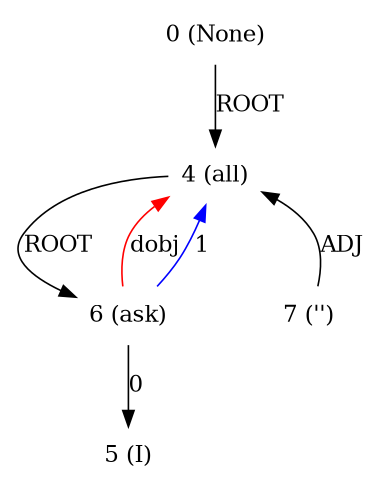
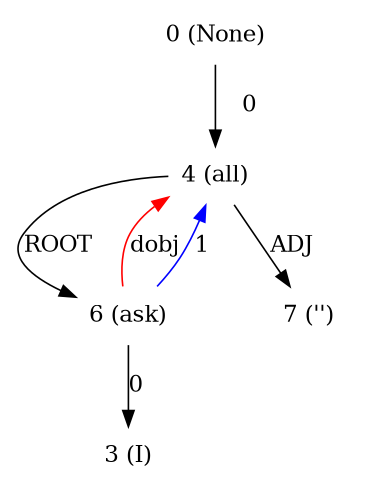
(250, 106) -> (250, 106)
(314, 235) -> (257, 239)
(128, 456) -> (128, 456)
